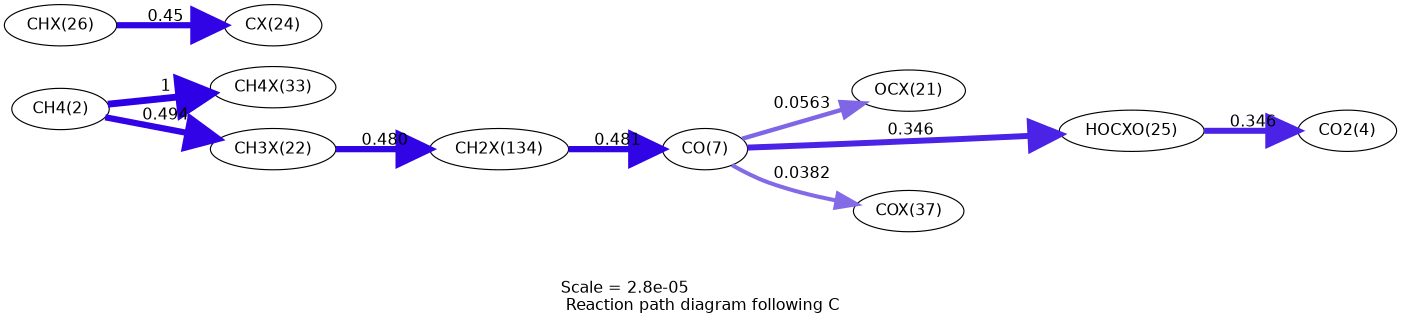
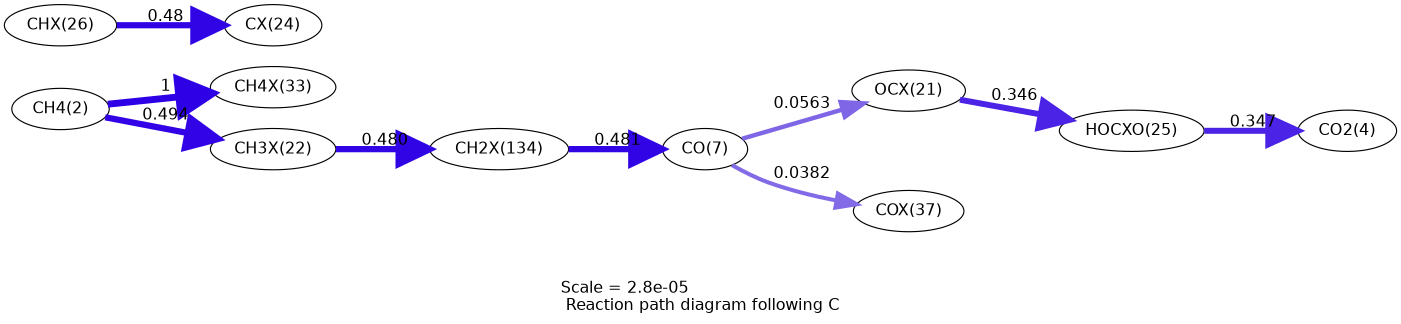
(163, 17) -> (163, 17)
(1251, 122) -> (1251, 122)
(889, 142) -> (1000, 107)
